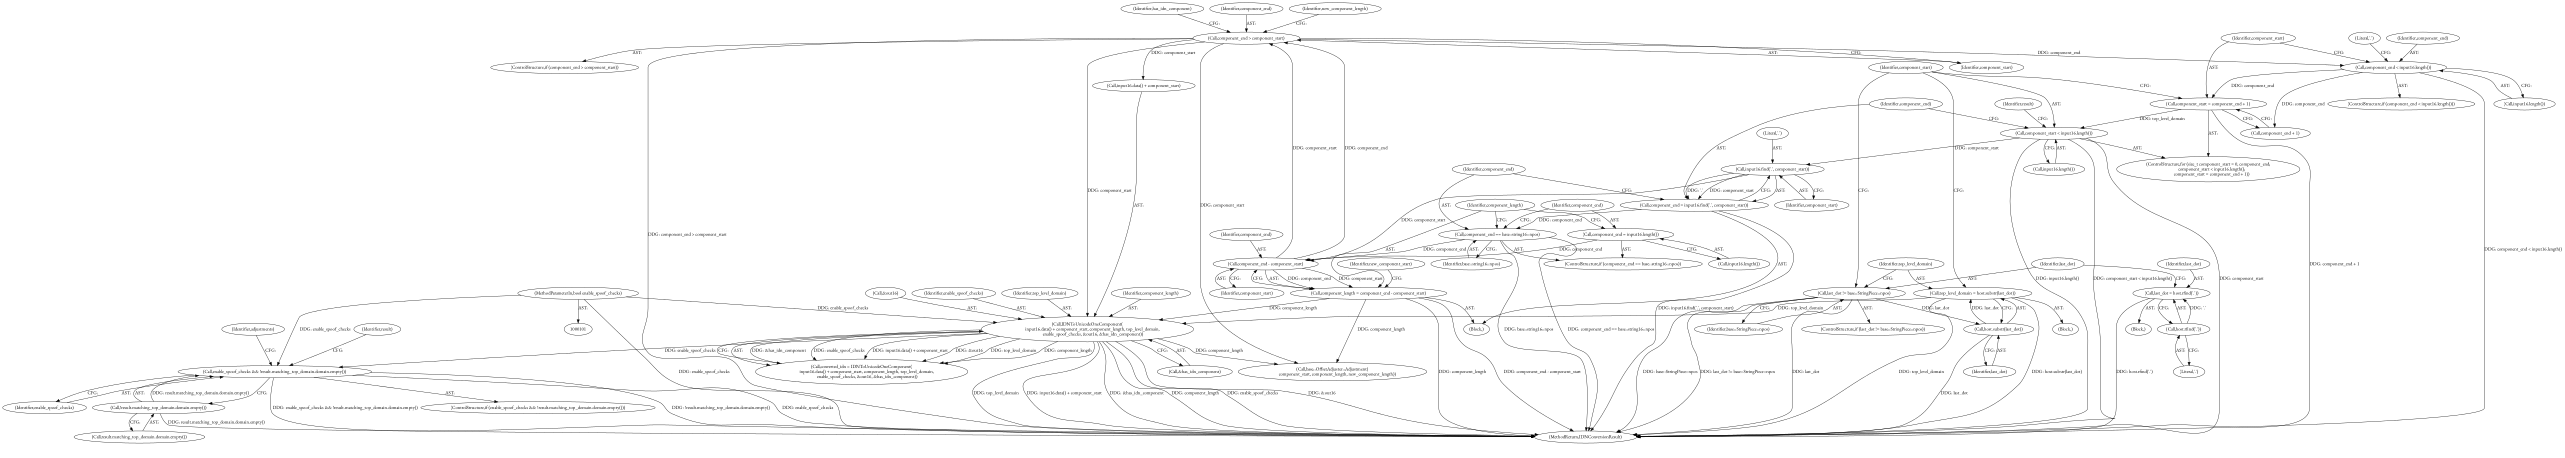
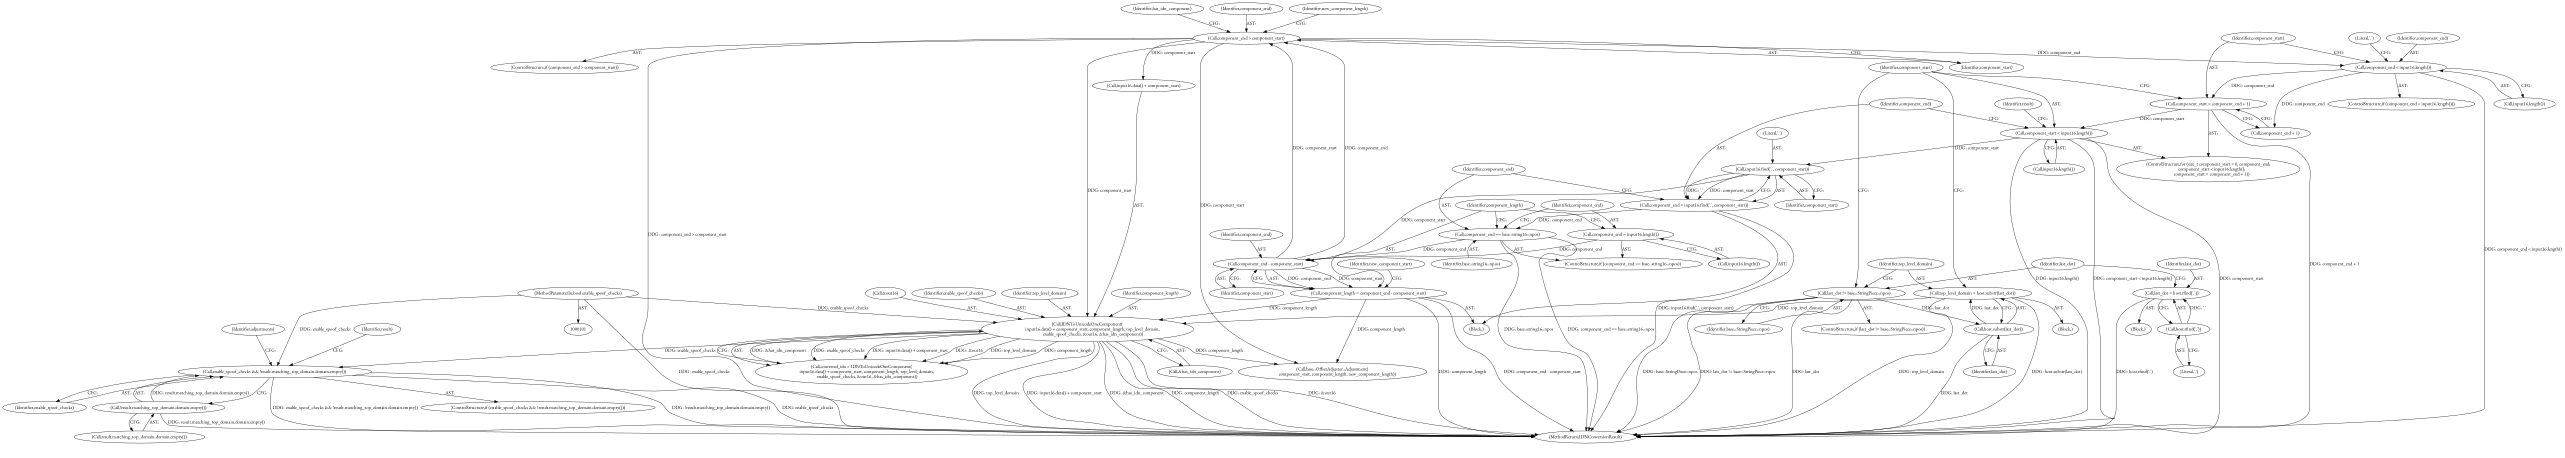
(2162, 119) -> (2162, 119)
(1485, 248) -> none
